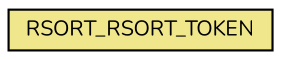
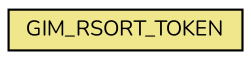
(141, 30) -> (126, 30)
